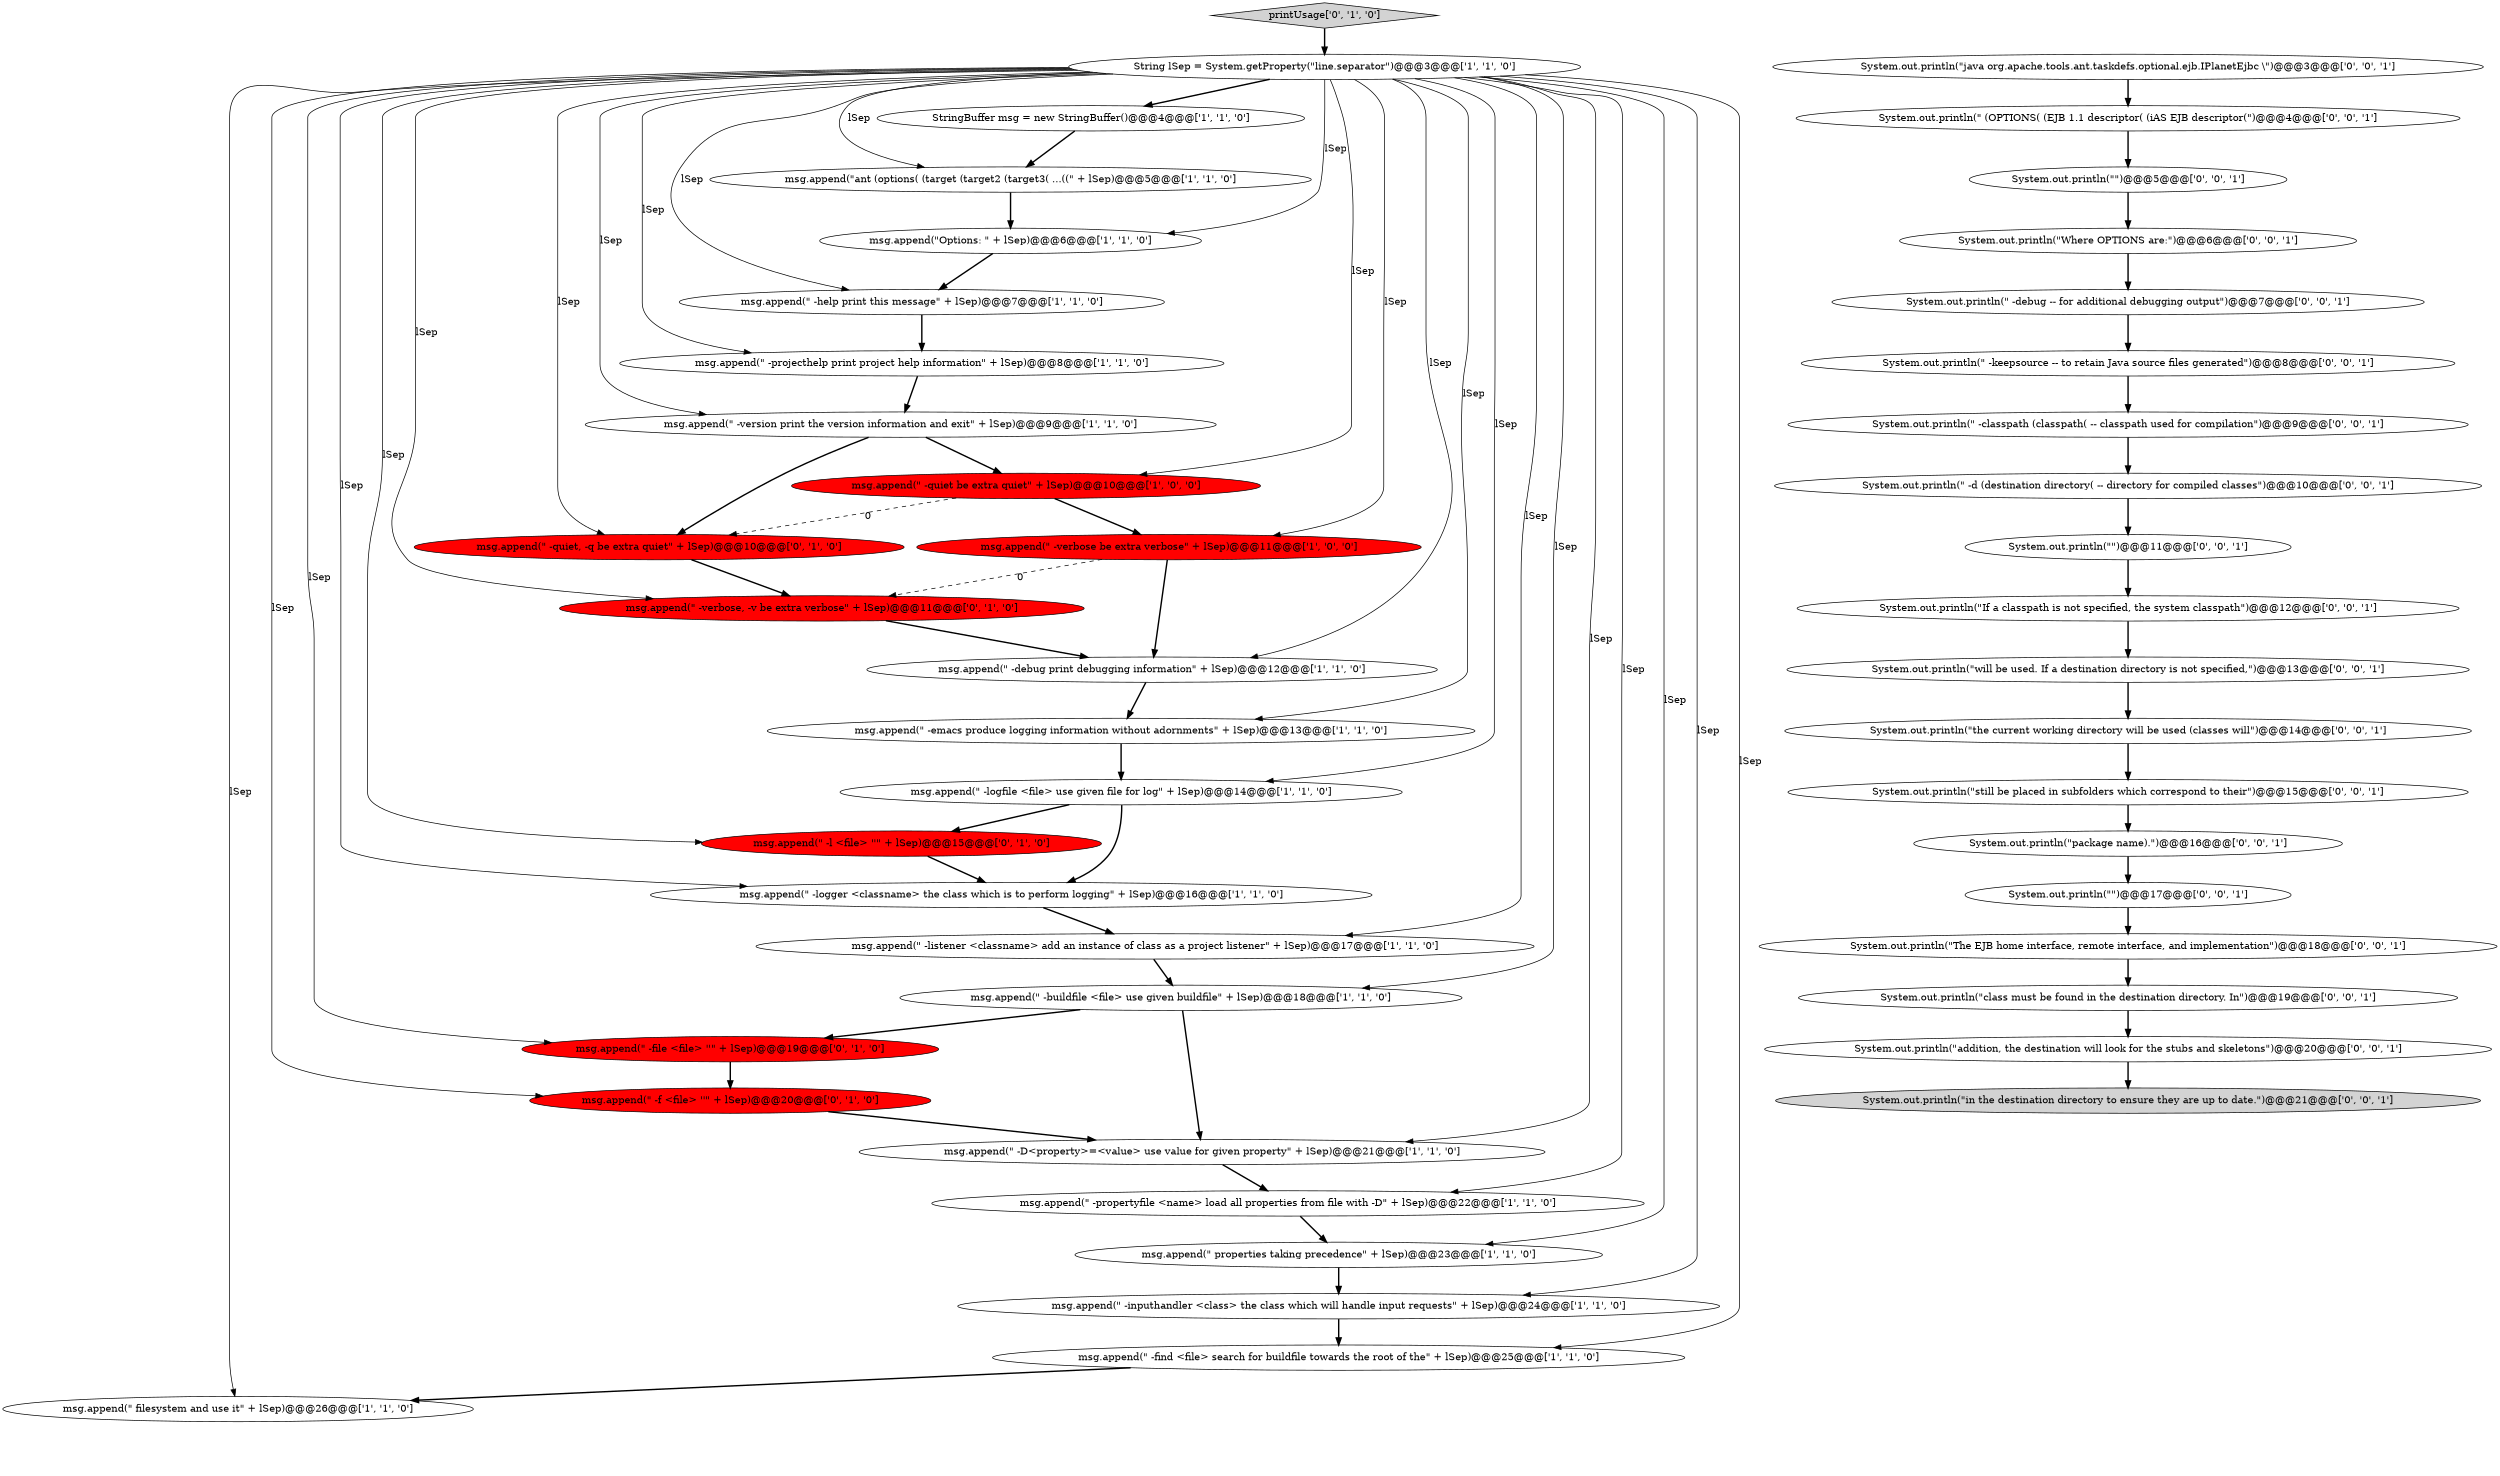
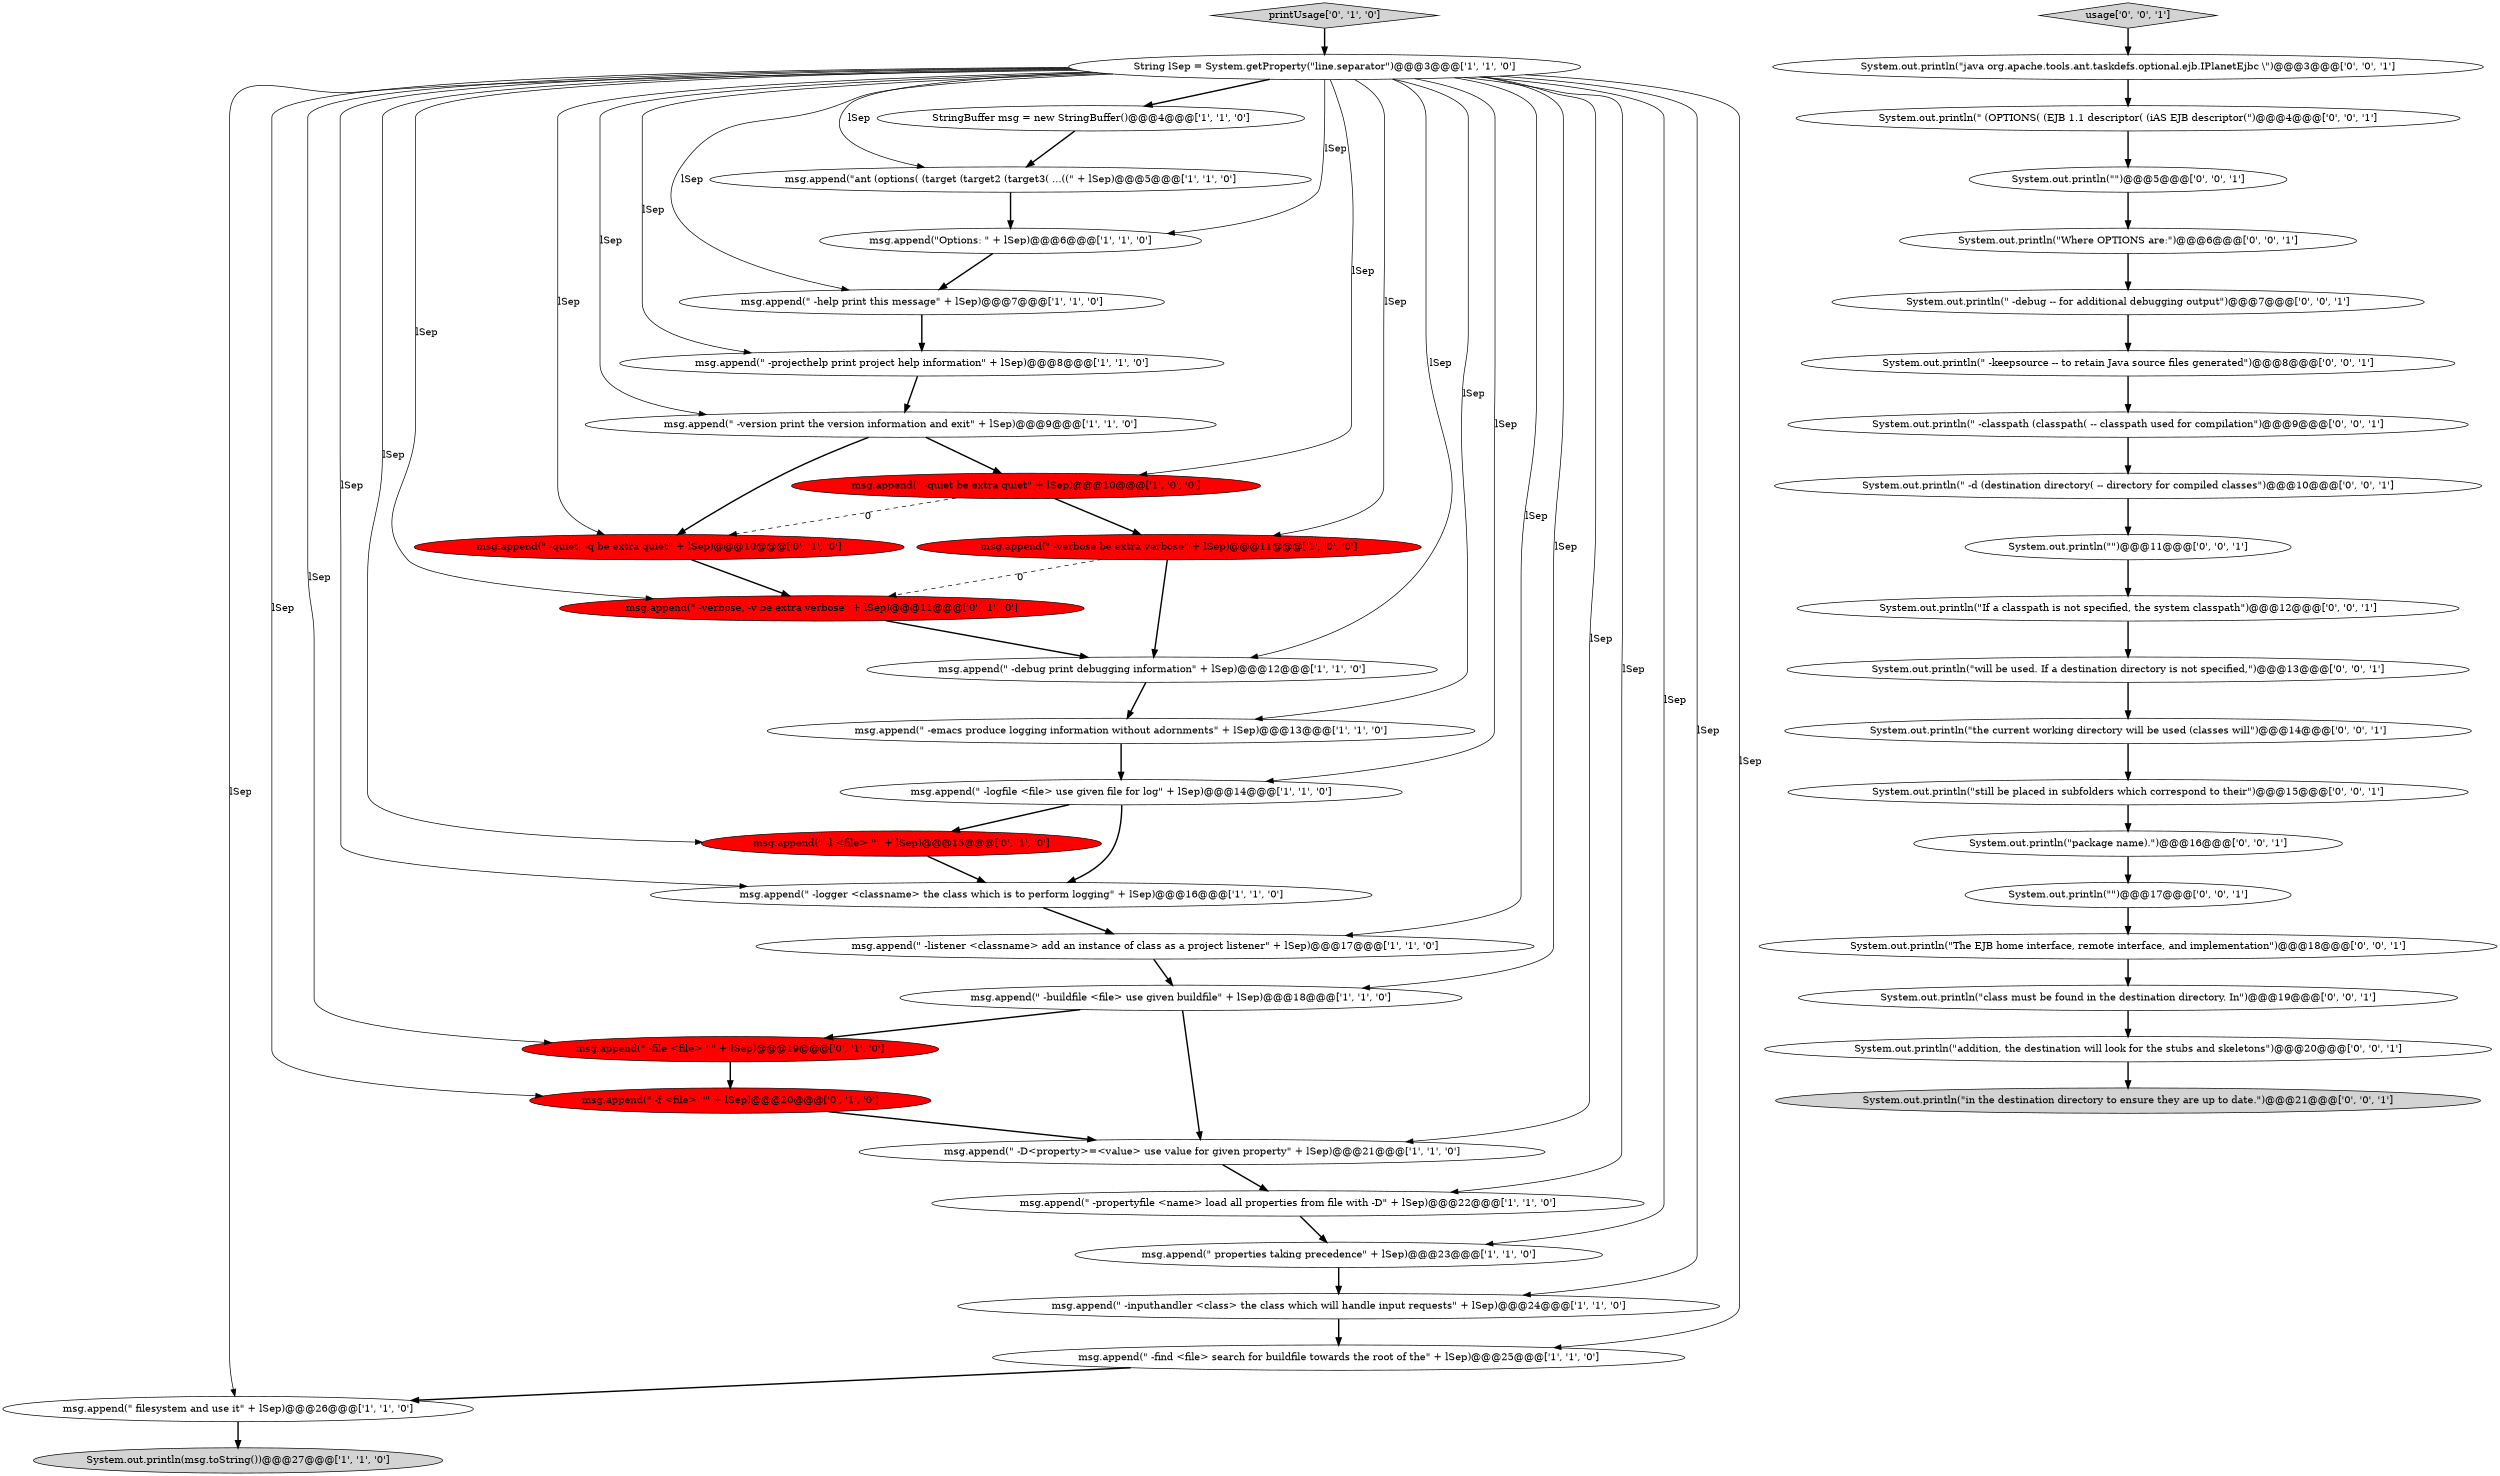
none -> (2128, 15)
none -> (238, 1460)
